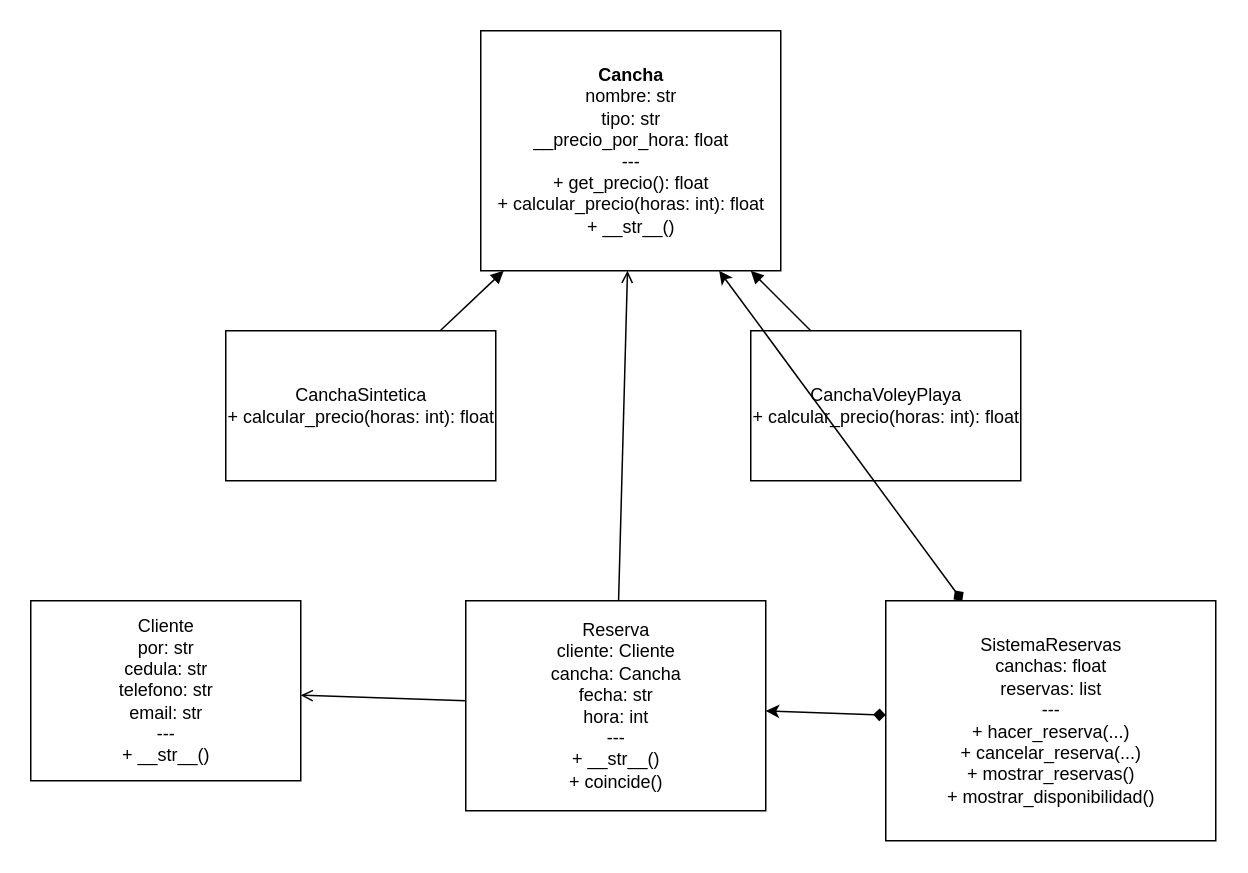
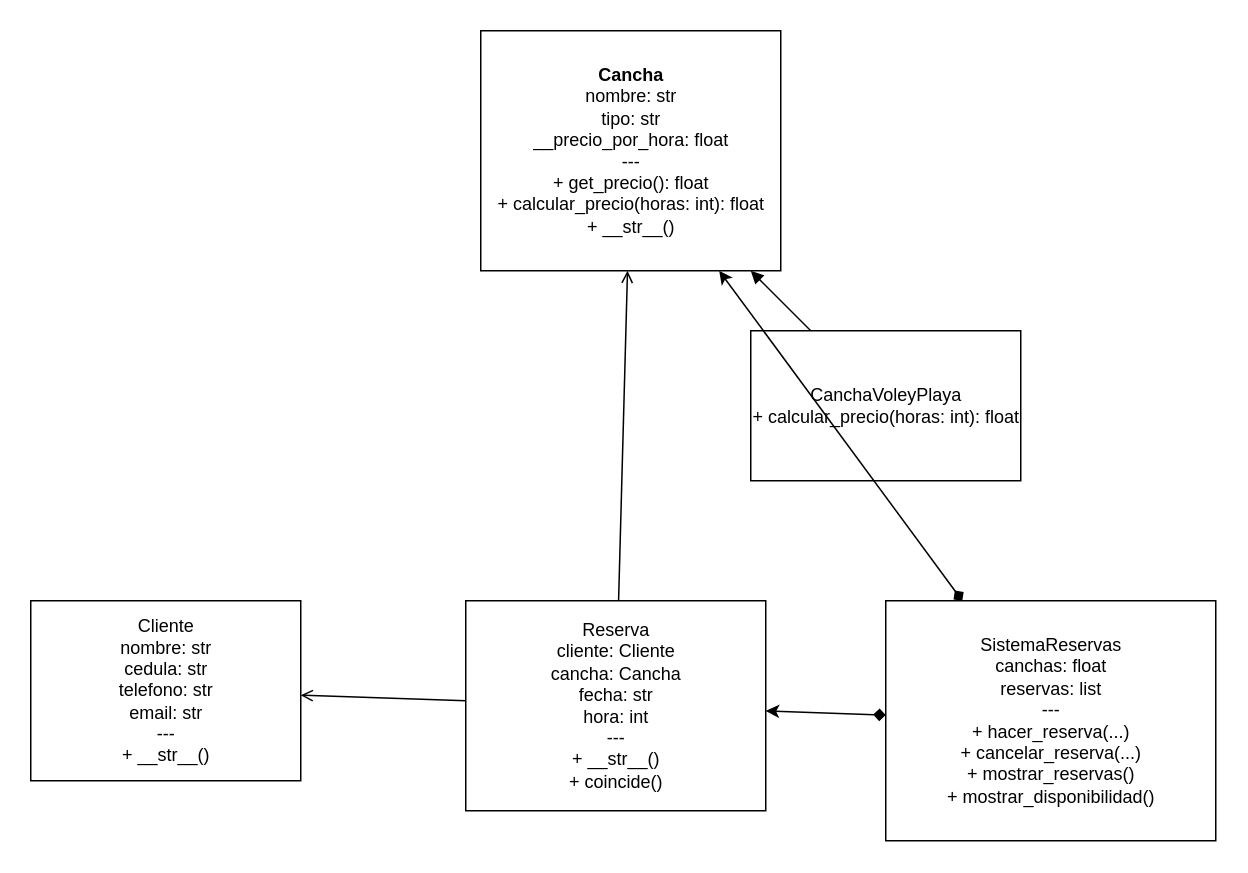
(467, 305) -> none
(361, 406) -> none
(167, 691) -> (167, 691)
